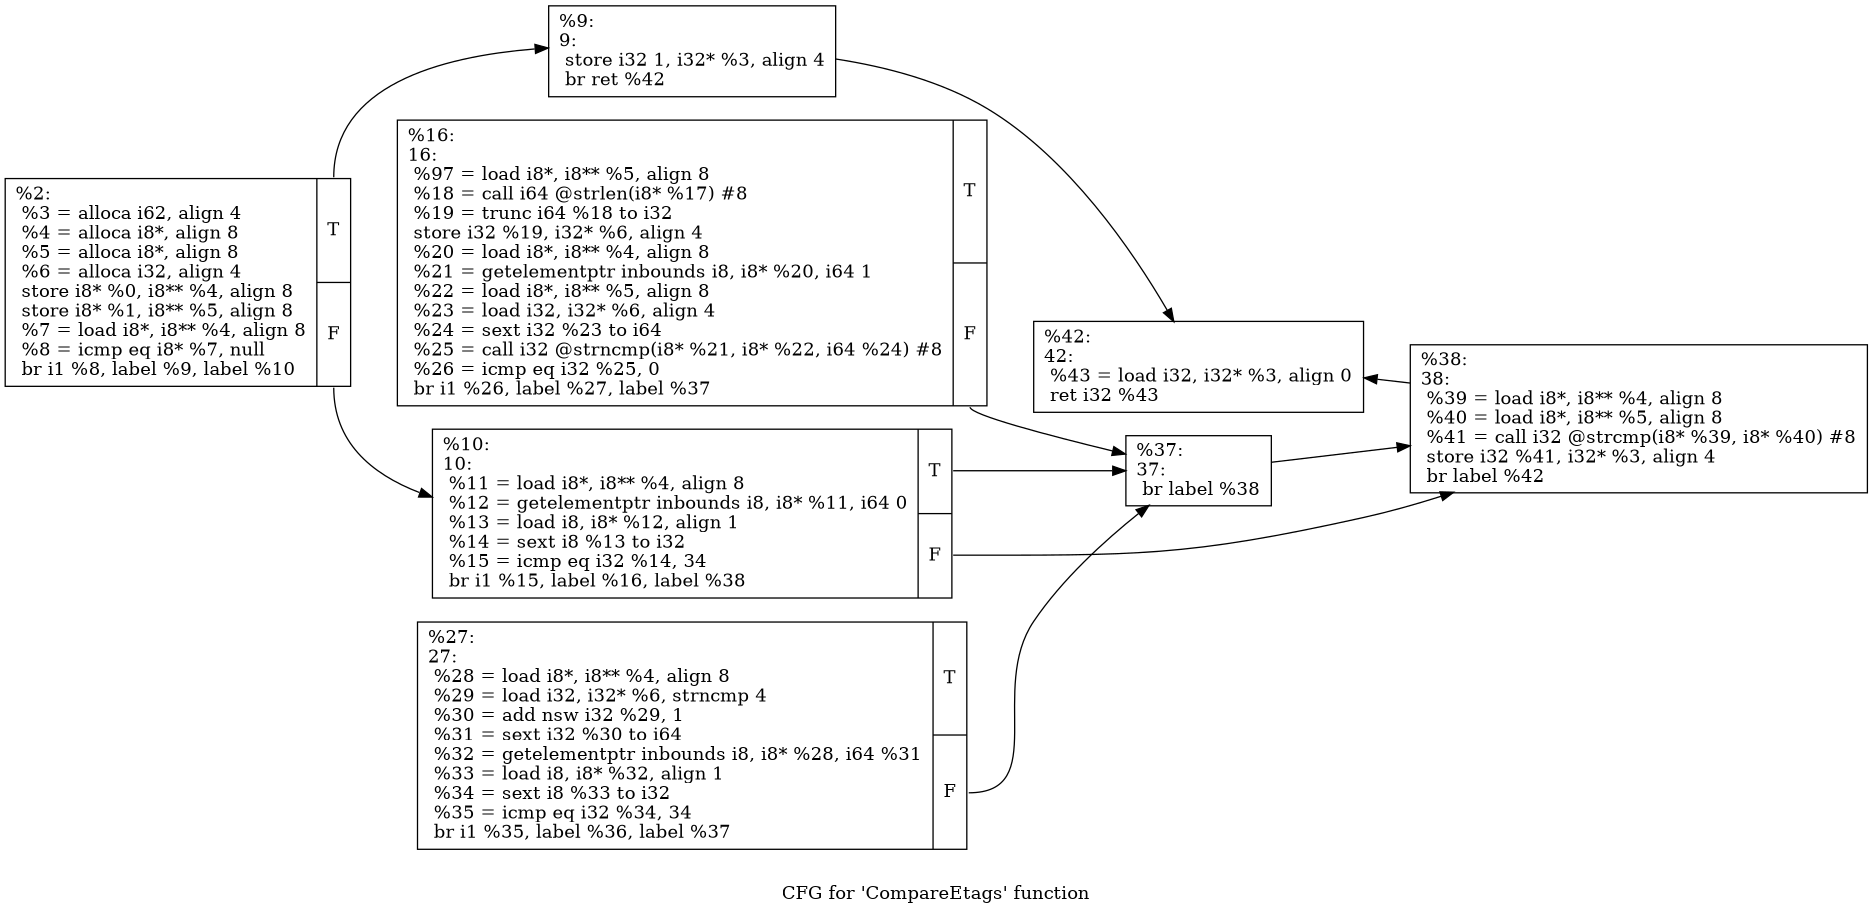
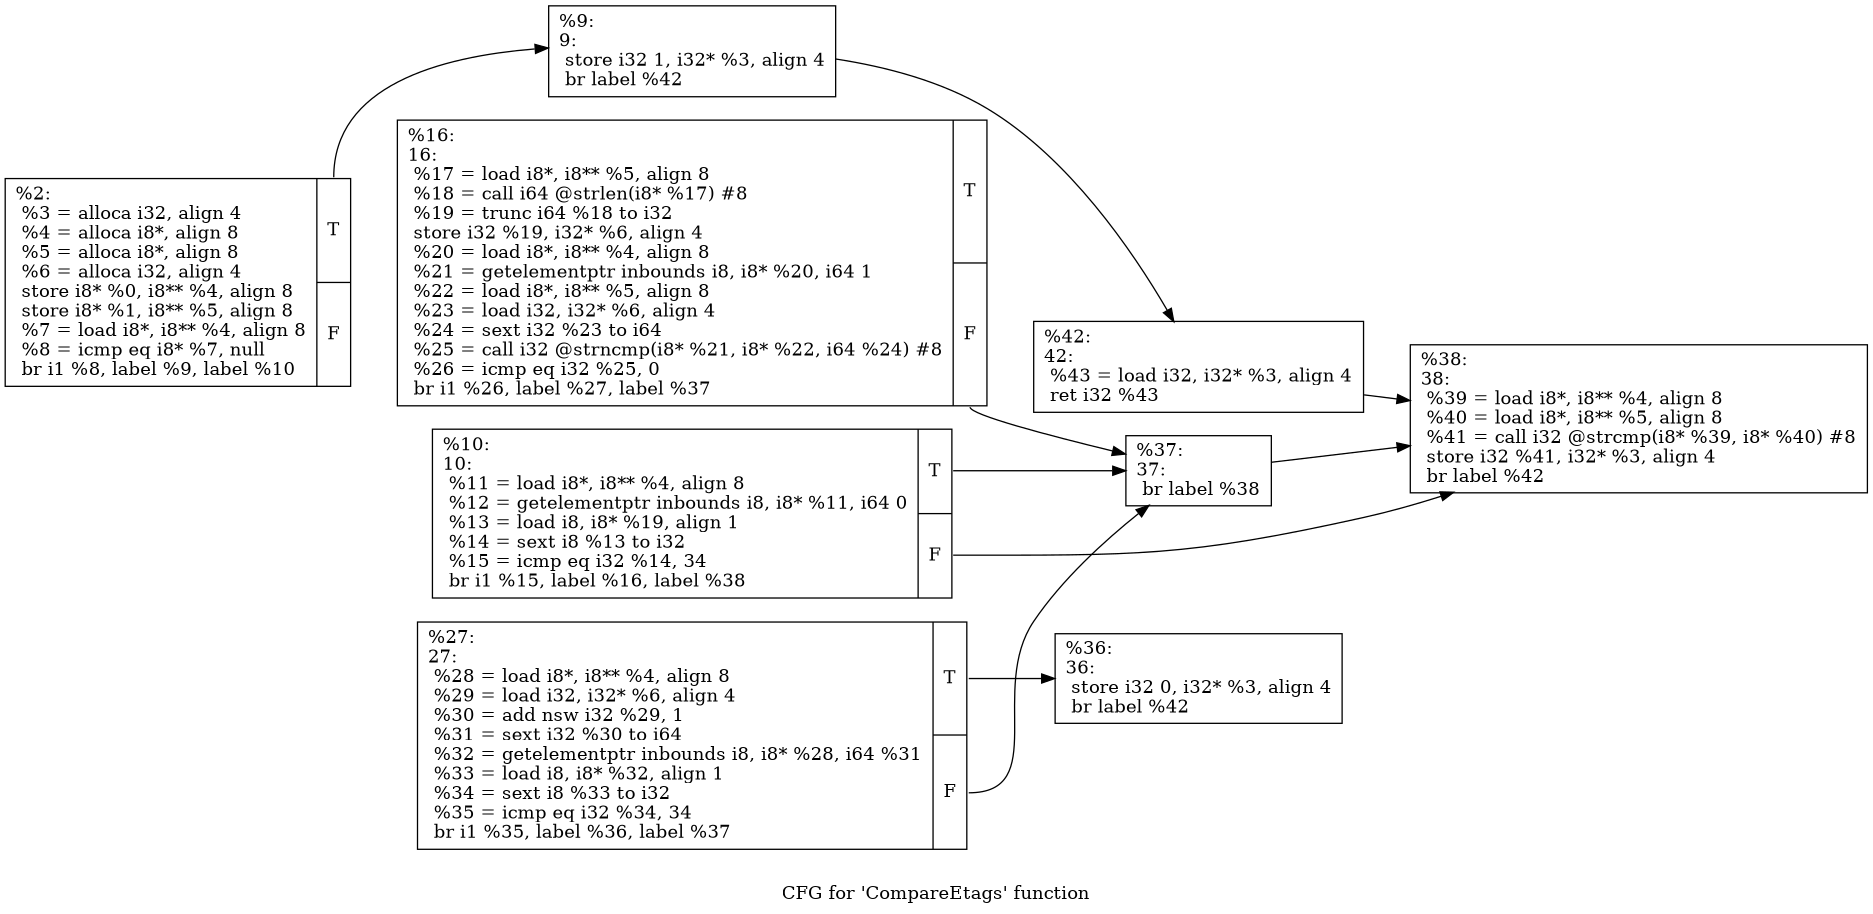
(612, 80) -> (621, 80)
(559, 175) -> (559, 175)
(129, 214) -> (129, 214)
(1199, 376) -> (1199, 376)
(1394, 381) -> (1381, 397)
(359, 454) -> none
(592, 523) -> (592, 523)
none -> (1199, 679)
(598, 696) -> (582, 696)
